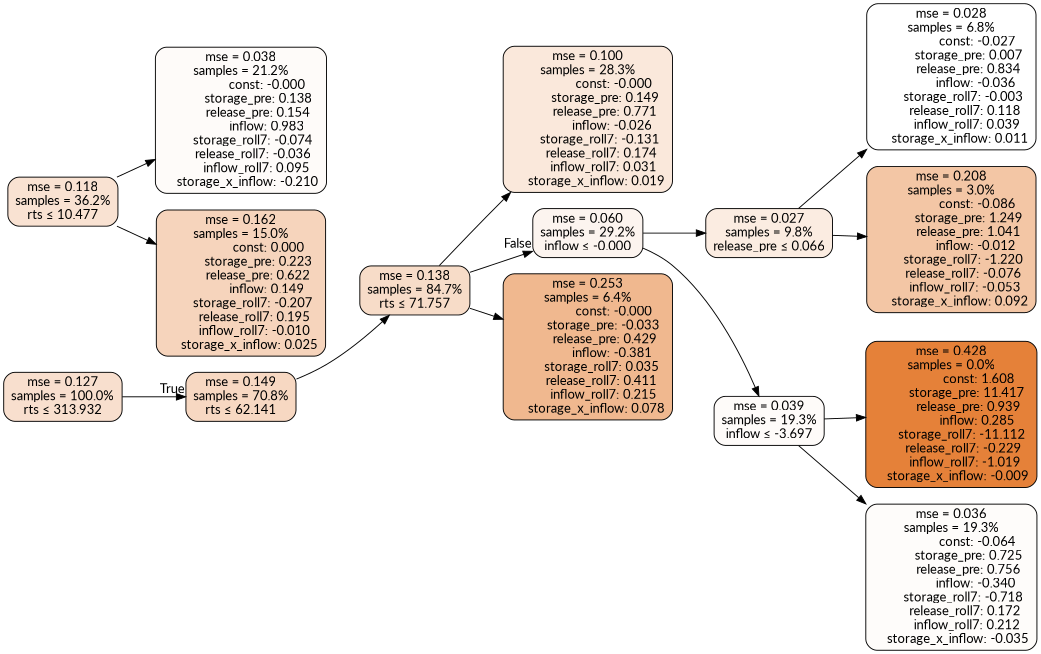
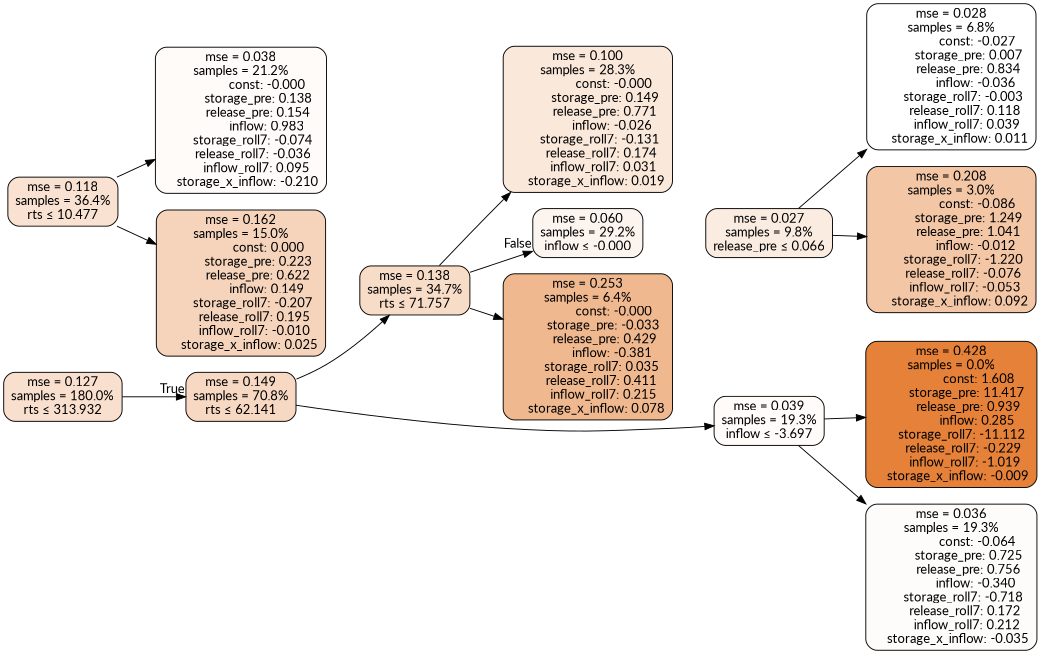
(63, 202) -> (63, 202)
(670, 233) -> none
(415, 290) -> (415, 290)
(711, 308) -> (500, 428)
(63, 397) -> (63, 397)
